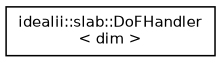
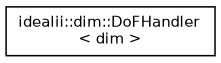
(111, 31) -> (111, 31)
